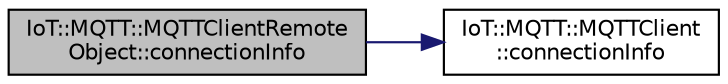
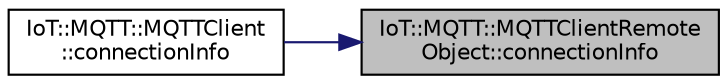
(394, 42) -> (312, 42)
